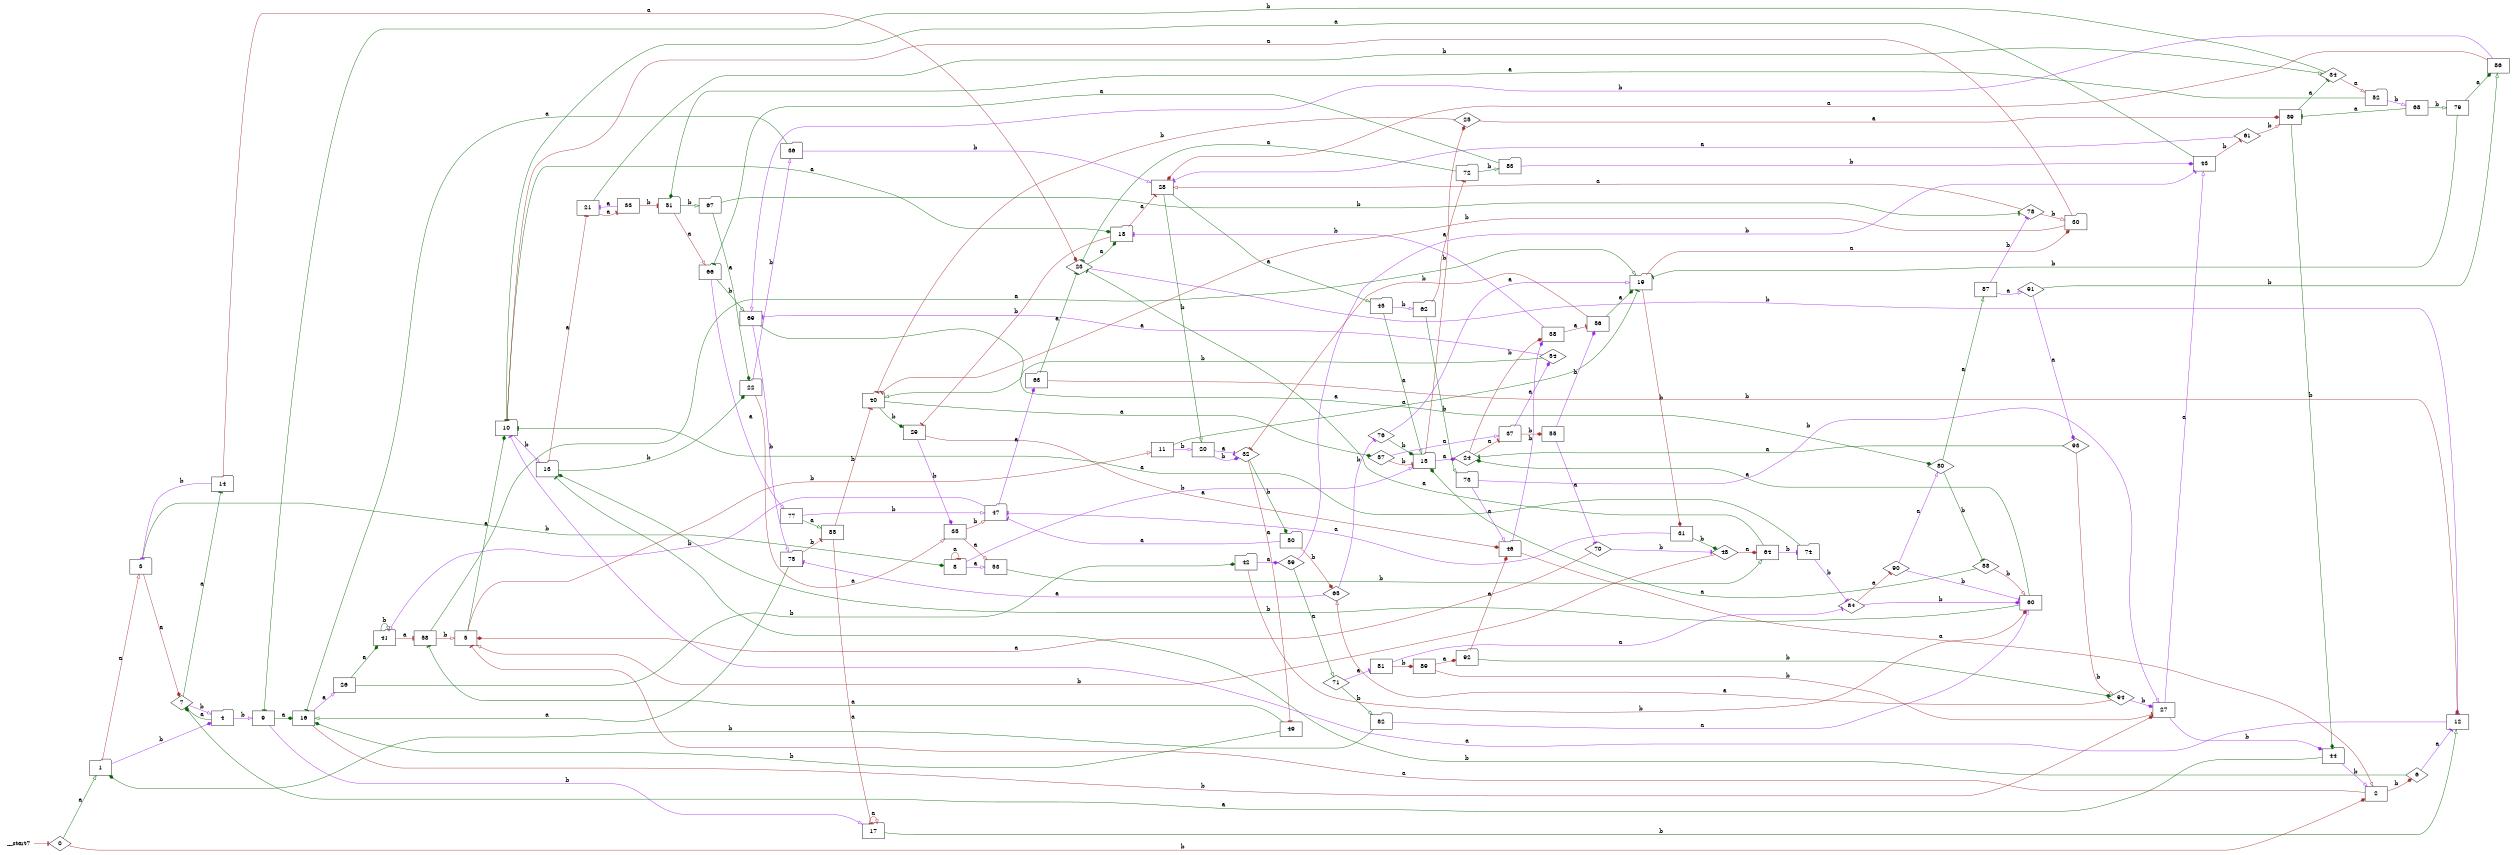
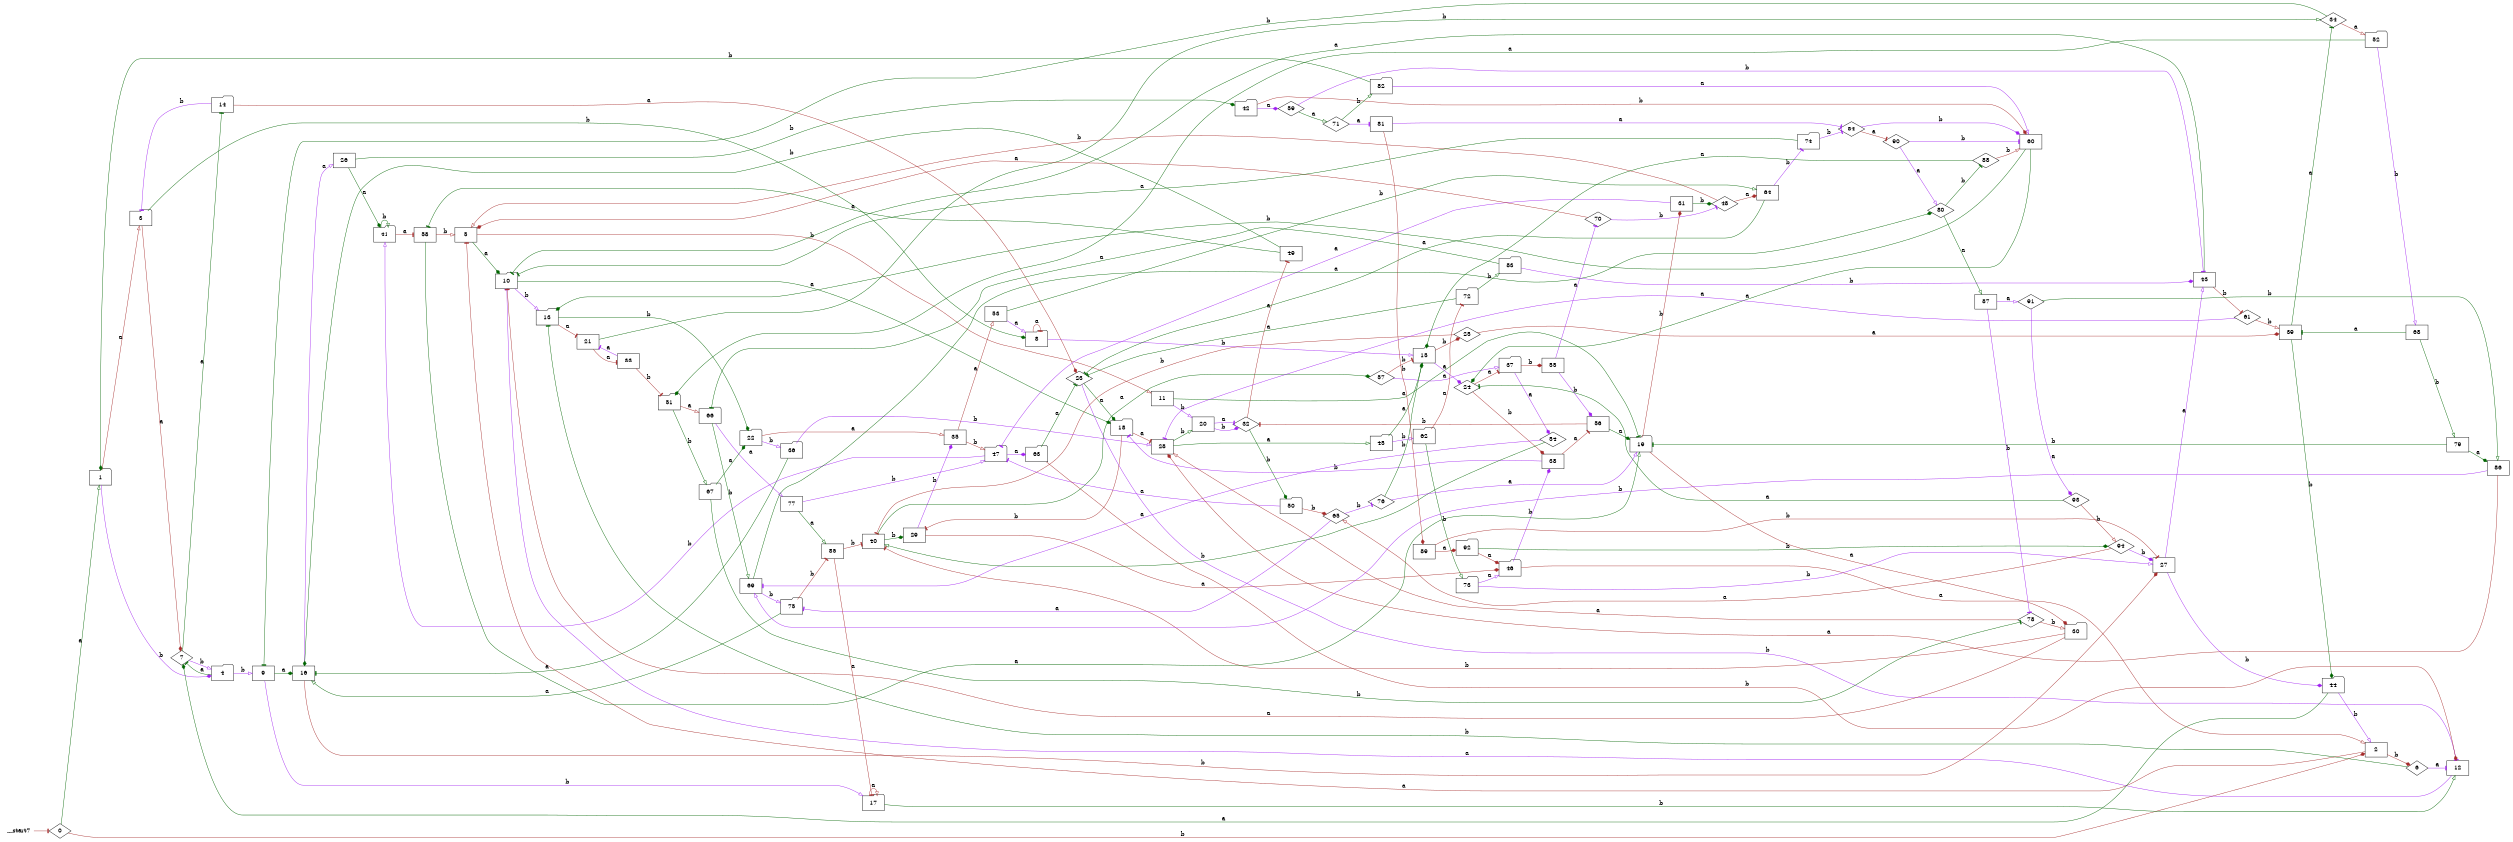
(873, 401) -> (873, 541)
(973, 567) -> (1015, 326)
